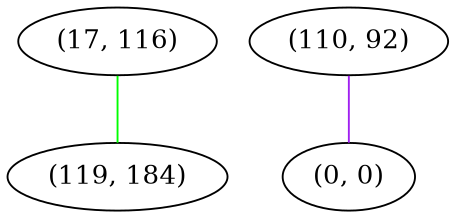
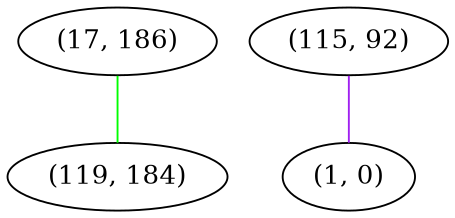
(118, 41) -> (118, 41)
(349, 41) -> (349, 41)
(349, 177) -> (349, 177)
